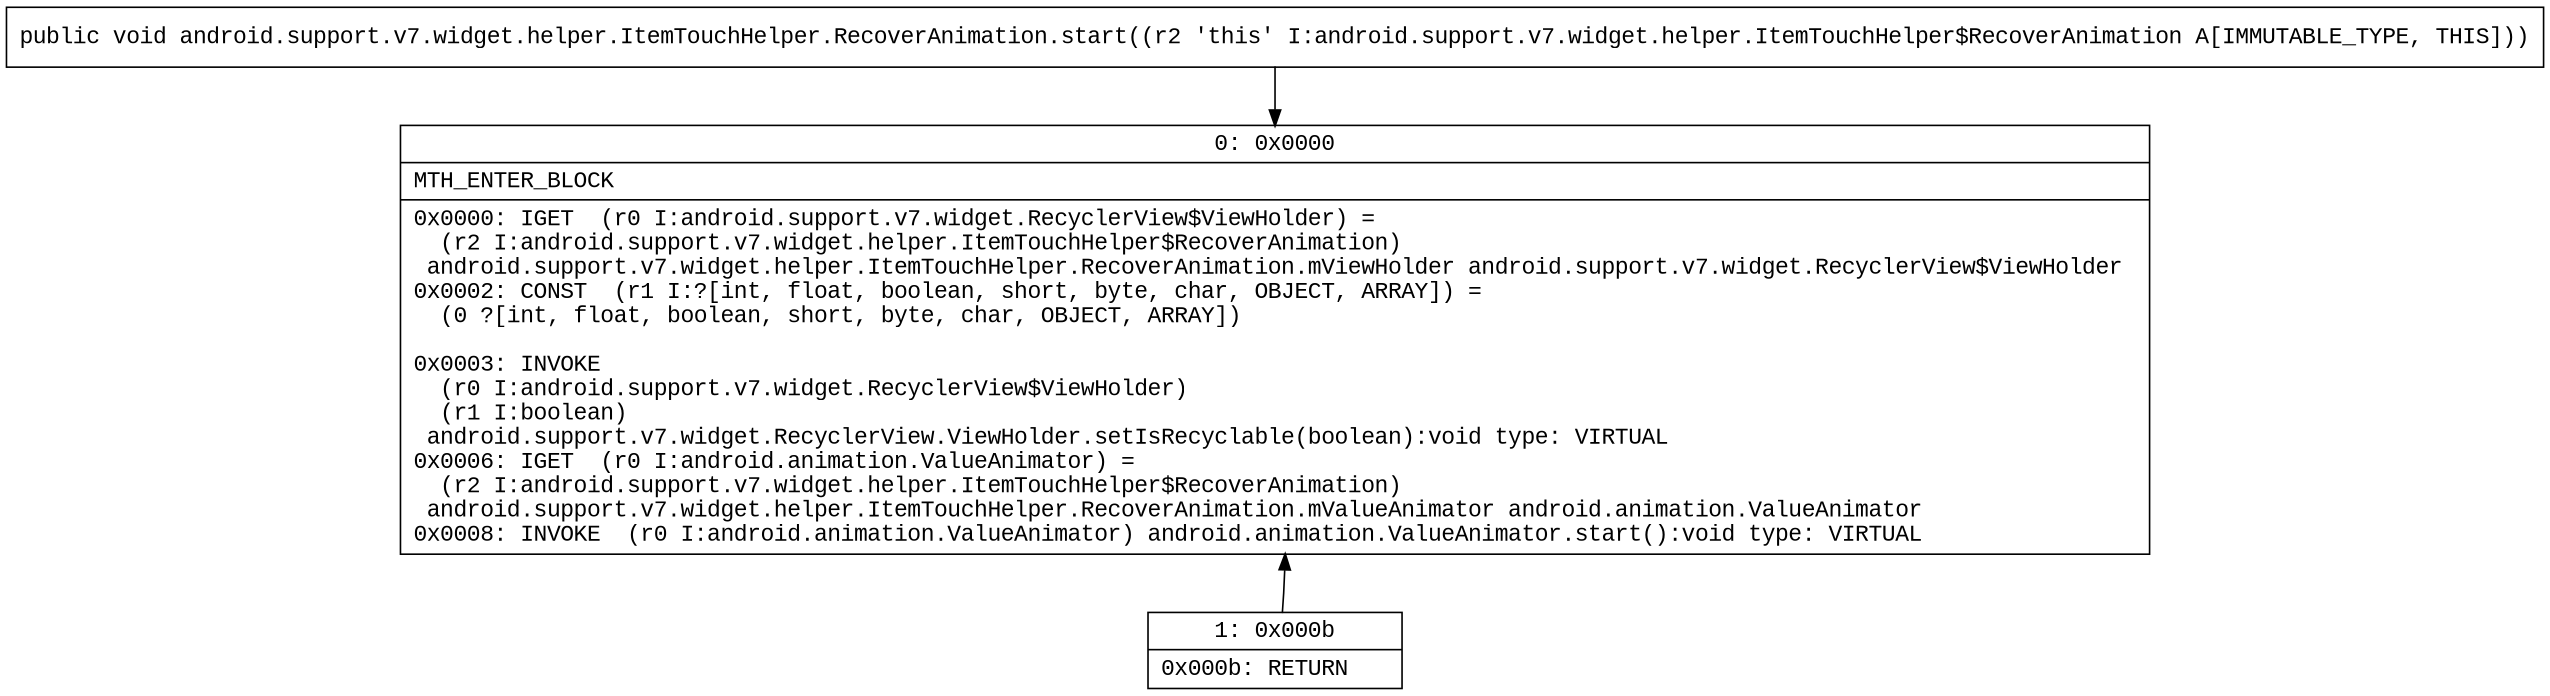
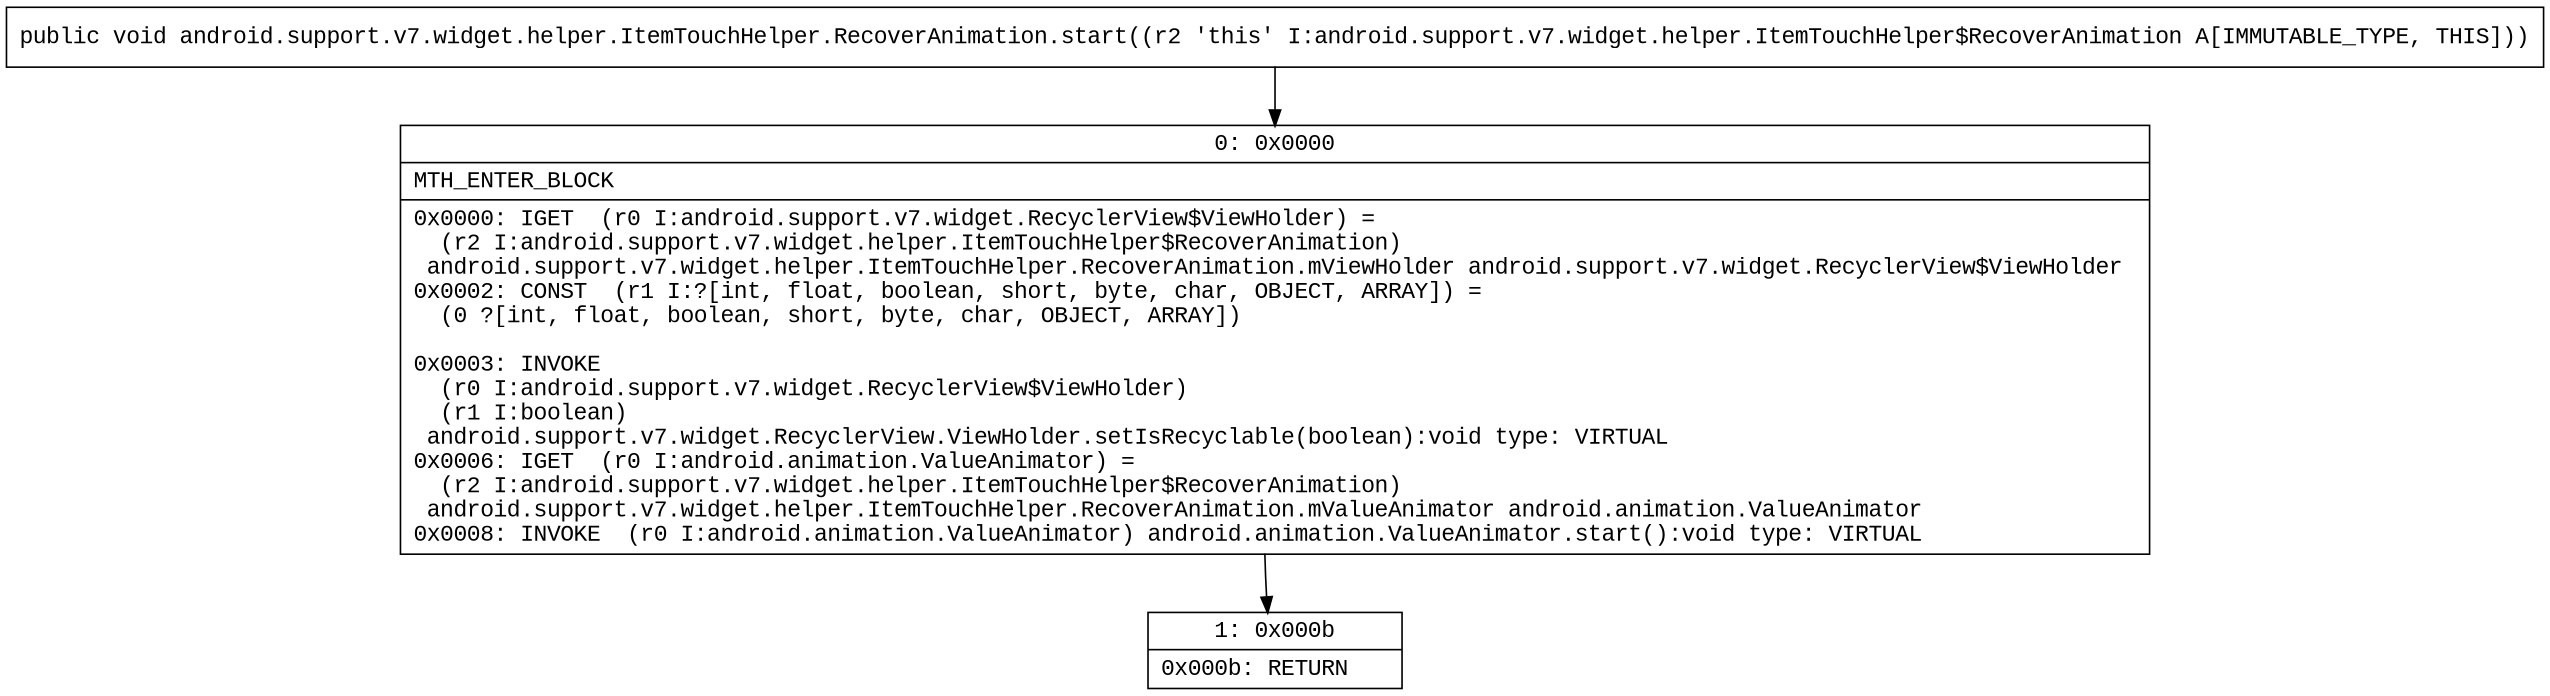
(1284, 592) -> (1266, 575)
